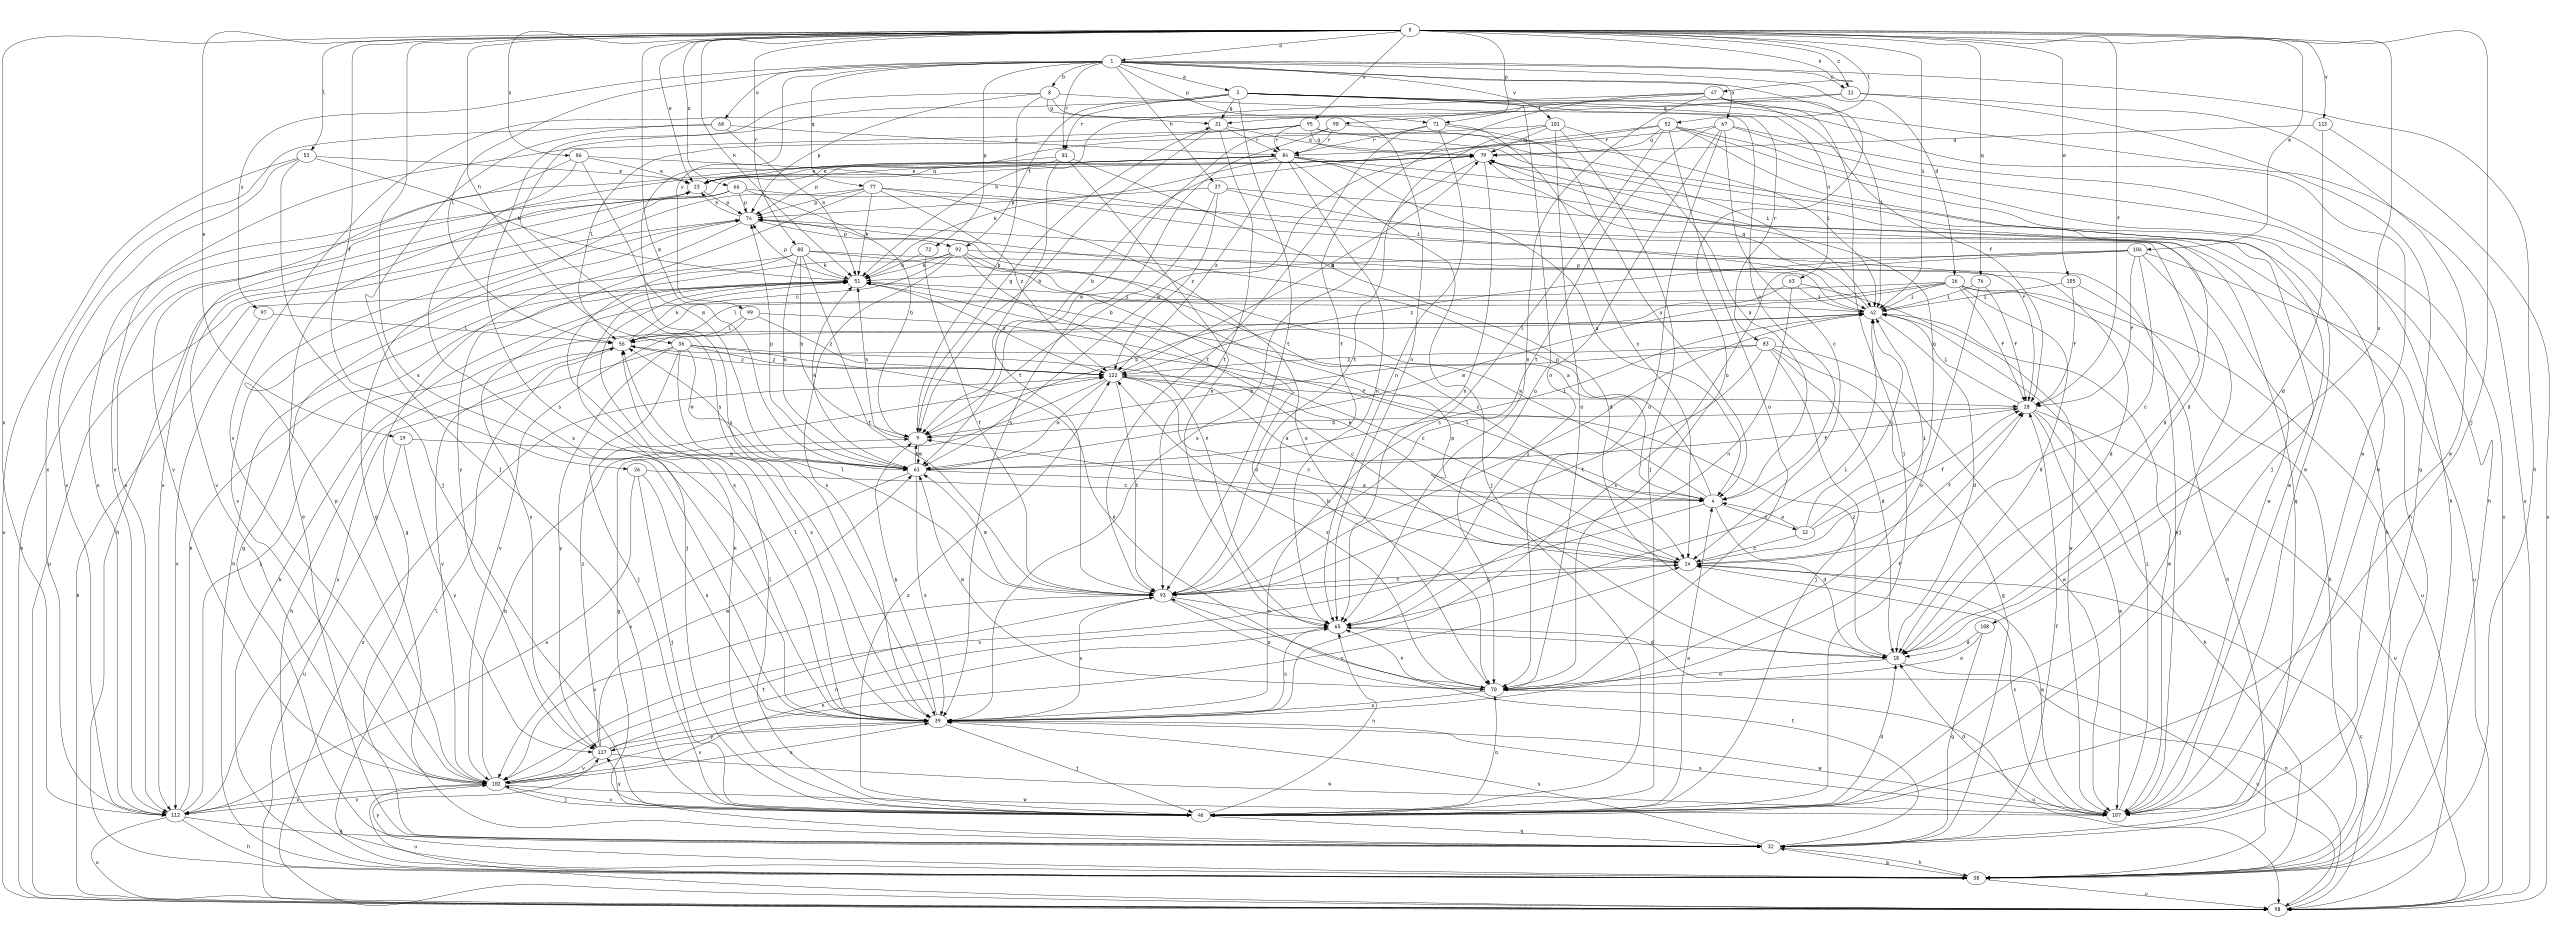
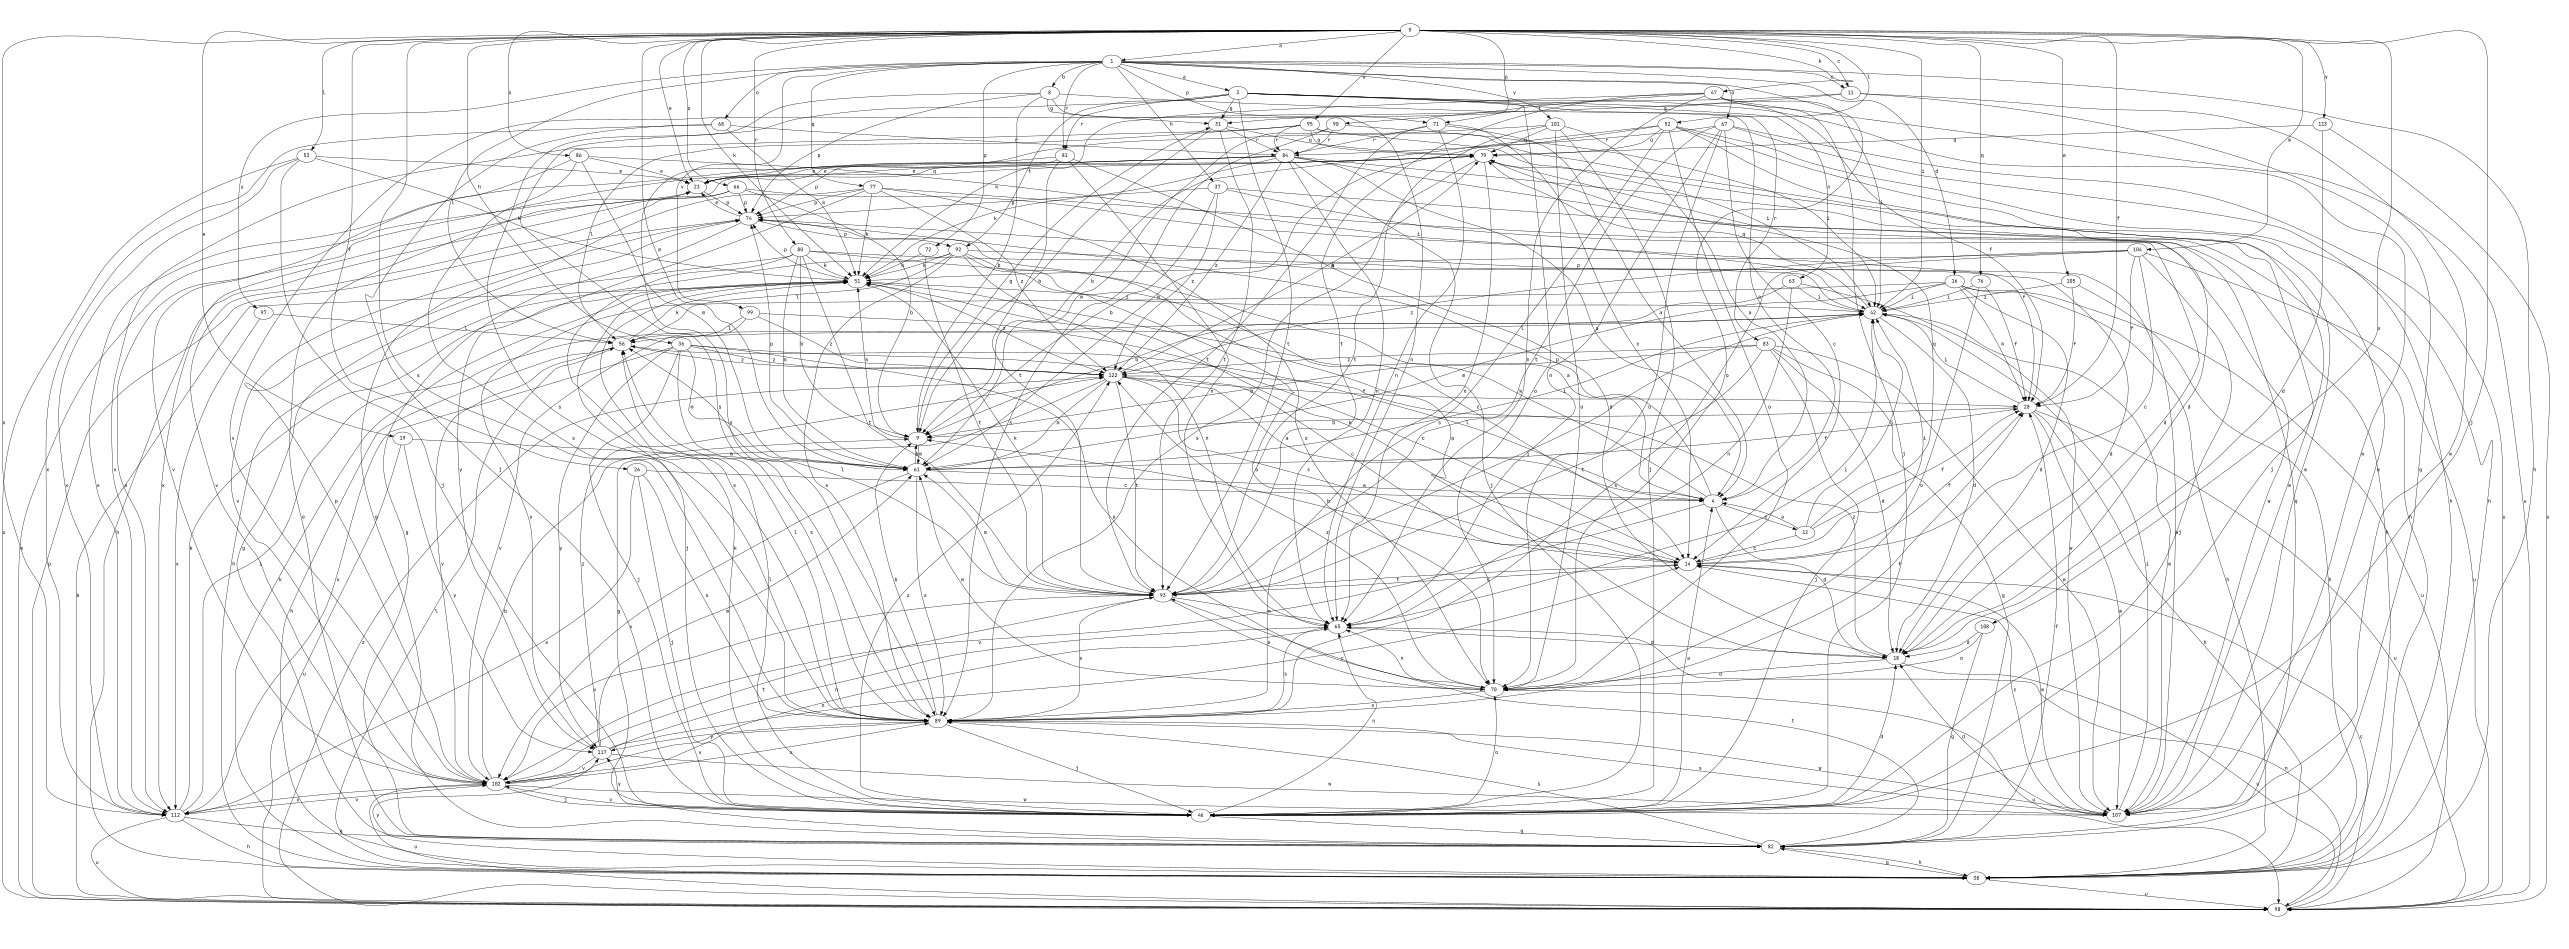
(798, 297) -> (798, 297)
(1286, 301) -> none
(2003, 344) -> (2003, 344)
(818, 398) -> (1015, 447)
(938, 721) -> (938, 721)
(1771, 847) -> (1771, 847)
